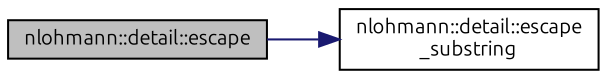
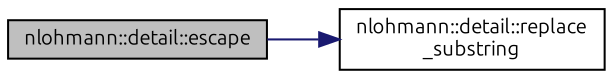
(469, 39) -> (472, 39)
